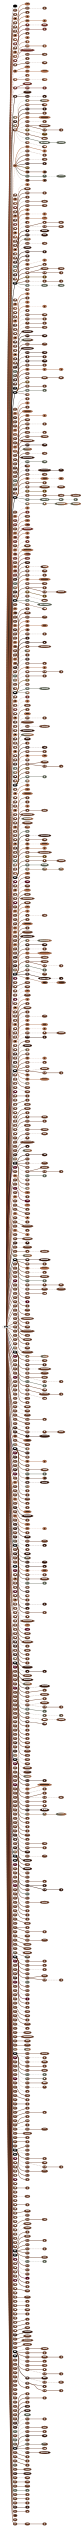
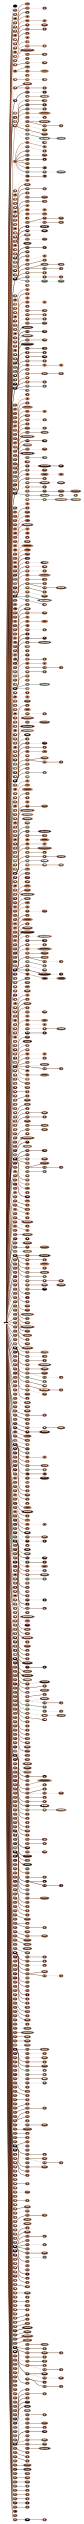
(27, 92) -> none
(45, 1293) -> (45, 1289)
(27, 2524) -> (27, 2520)
